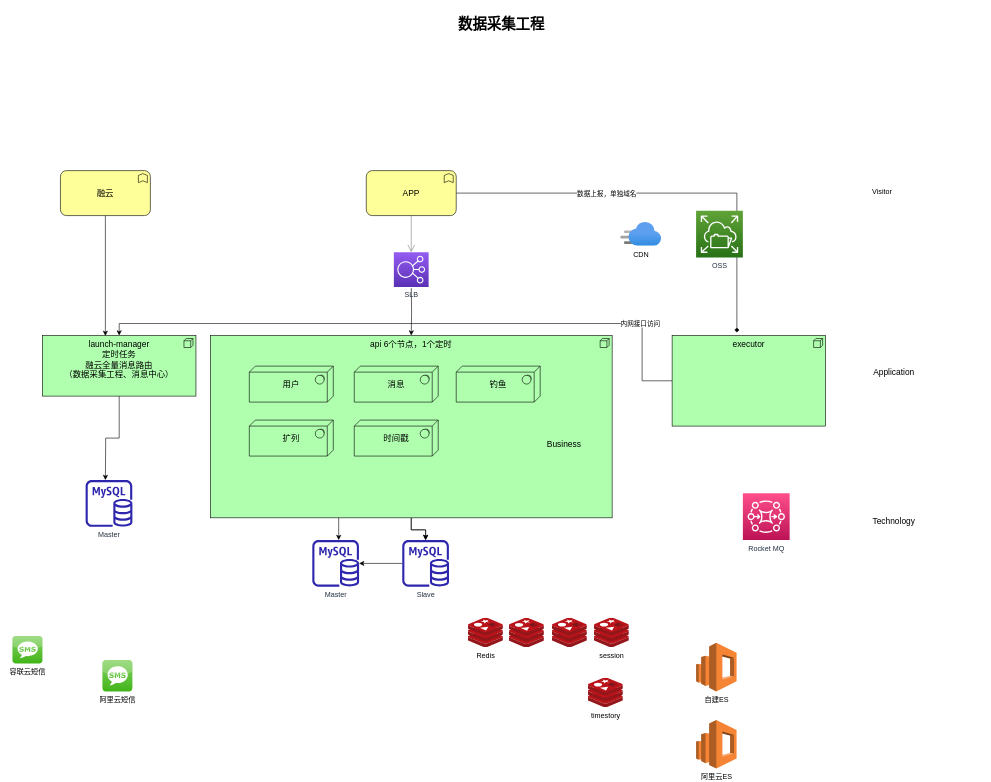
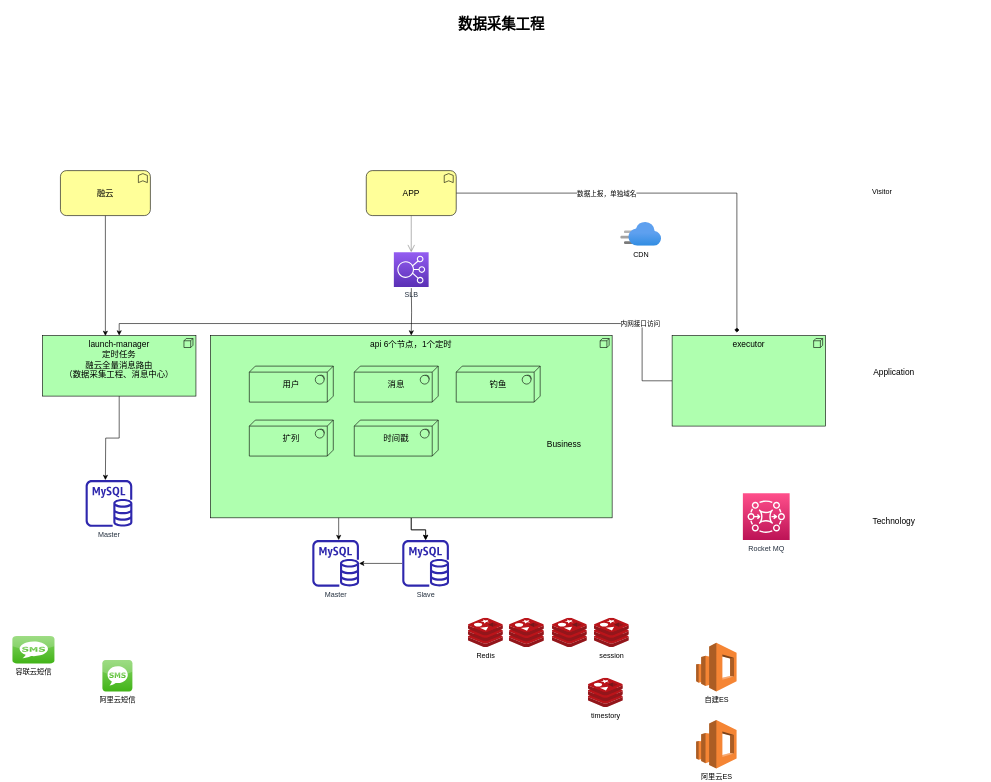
(720, 234) -> none
(27, 650) -> (33, 650)
